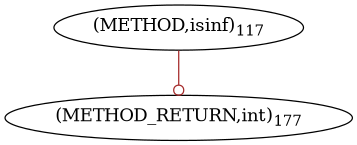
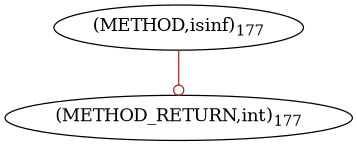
(250, 26) -> (250, 26)
